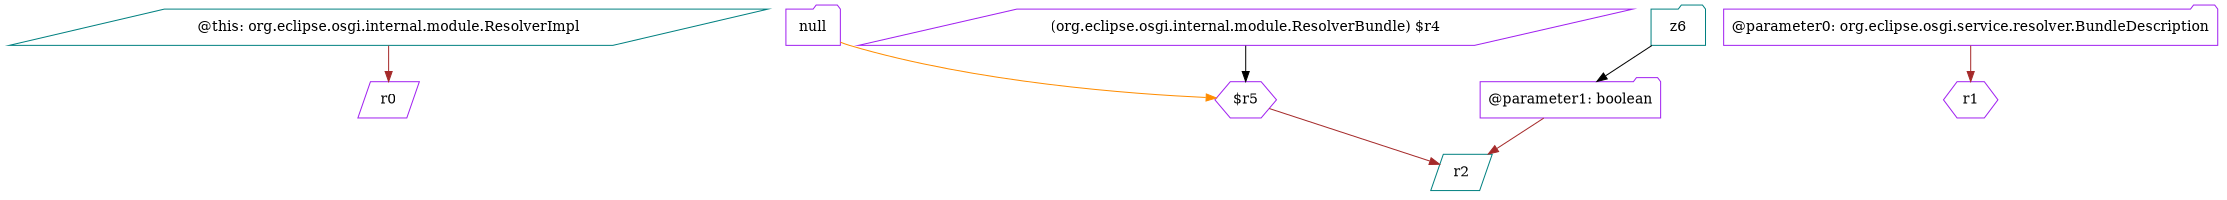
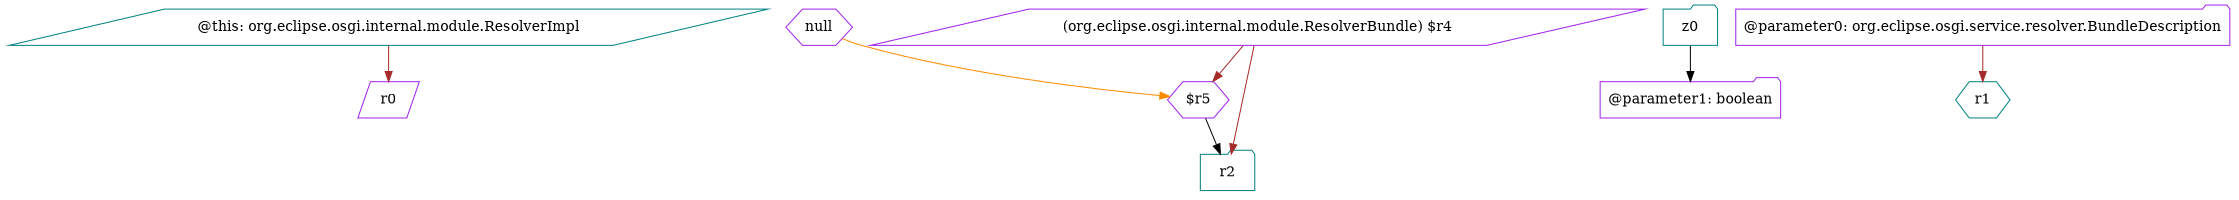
(813, 27) -> (819, 27)
(1678, 27) -> (1690, 27)
(1246, 59) -> (1231, 60)
(1971, 100) -> (1983, 100)
(1520, 133) -> (1244, 95)
(1350, 135) -> (1211, 131)
(1461, 172) -> (1228, 172)
